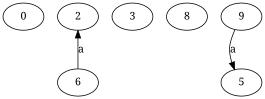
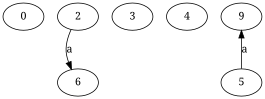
(187, 17) -> (187, 17)
(230, 46) -> (241, 53)
(78, 53) -> (66, 46)
